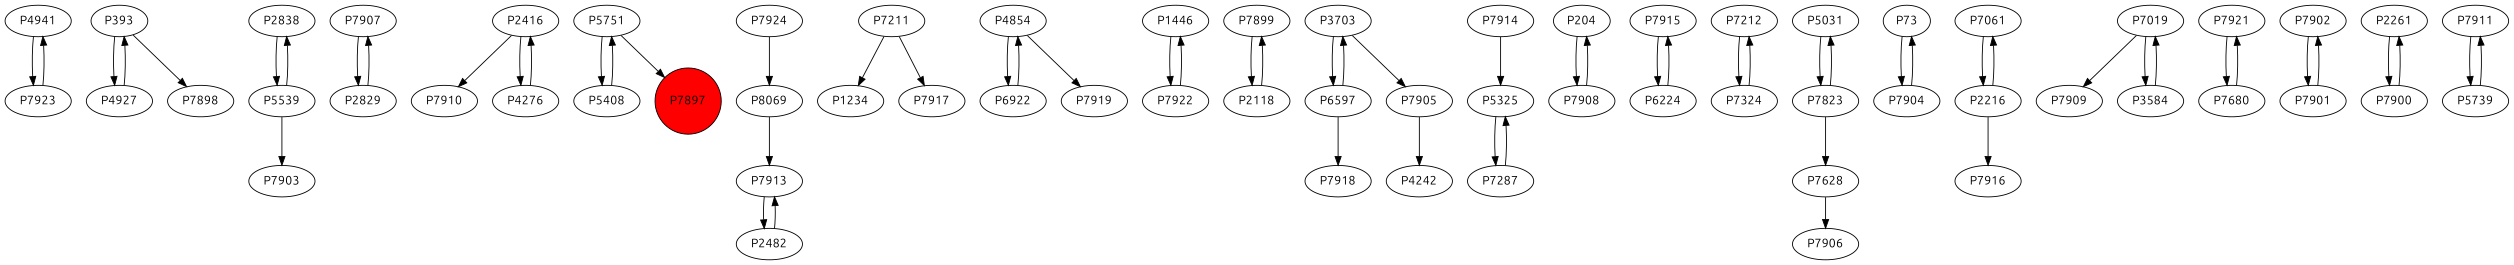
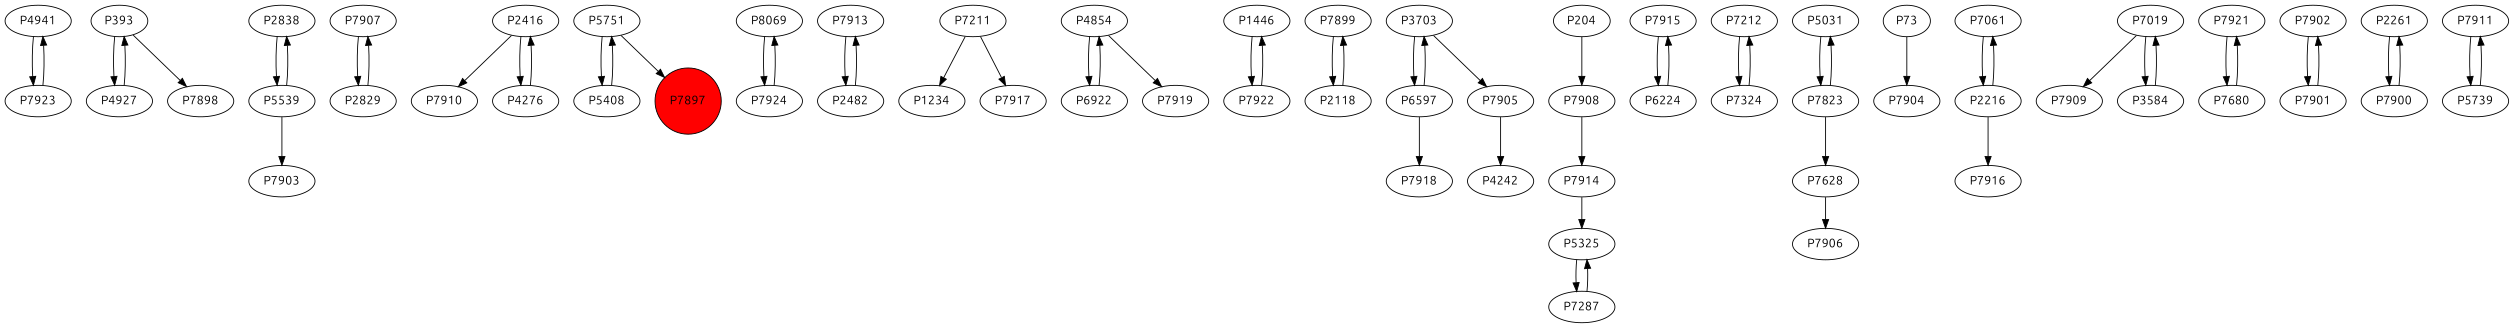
(1588, 65) -> (1582, 137)
(1913, 65) -> none
(769, 137) -> (764, 56)
